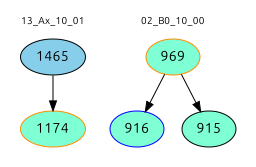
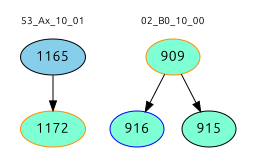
(53, 22) -> (53, 22)
(53, 57) -> (53, 57)
(173, 57) -> (173, 57)
(53, 129) -> (53, 129)
